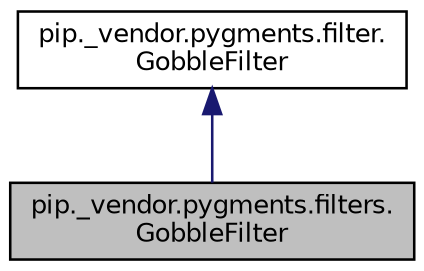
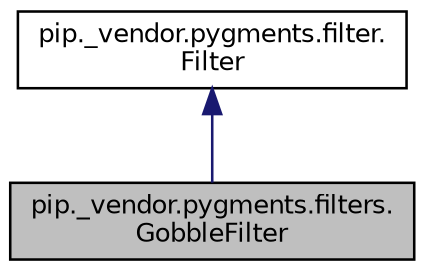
(212, 50) -> (212, 50)
